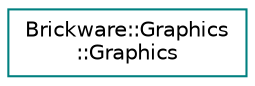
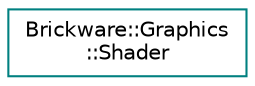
(127, 43) -> (127, 43)
